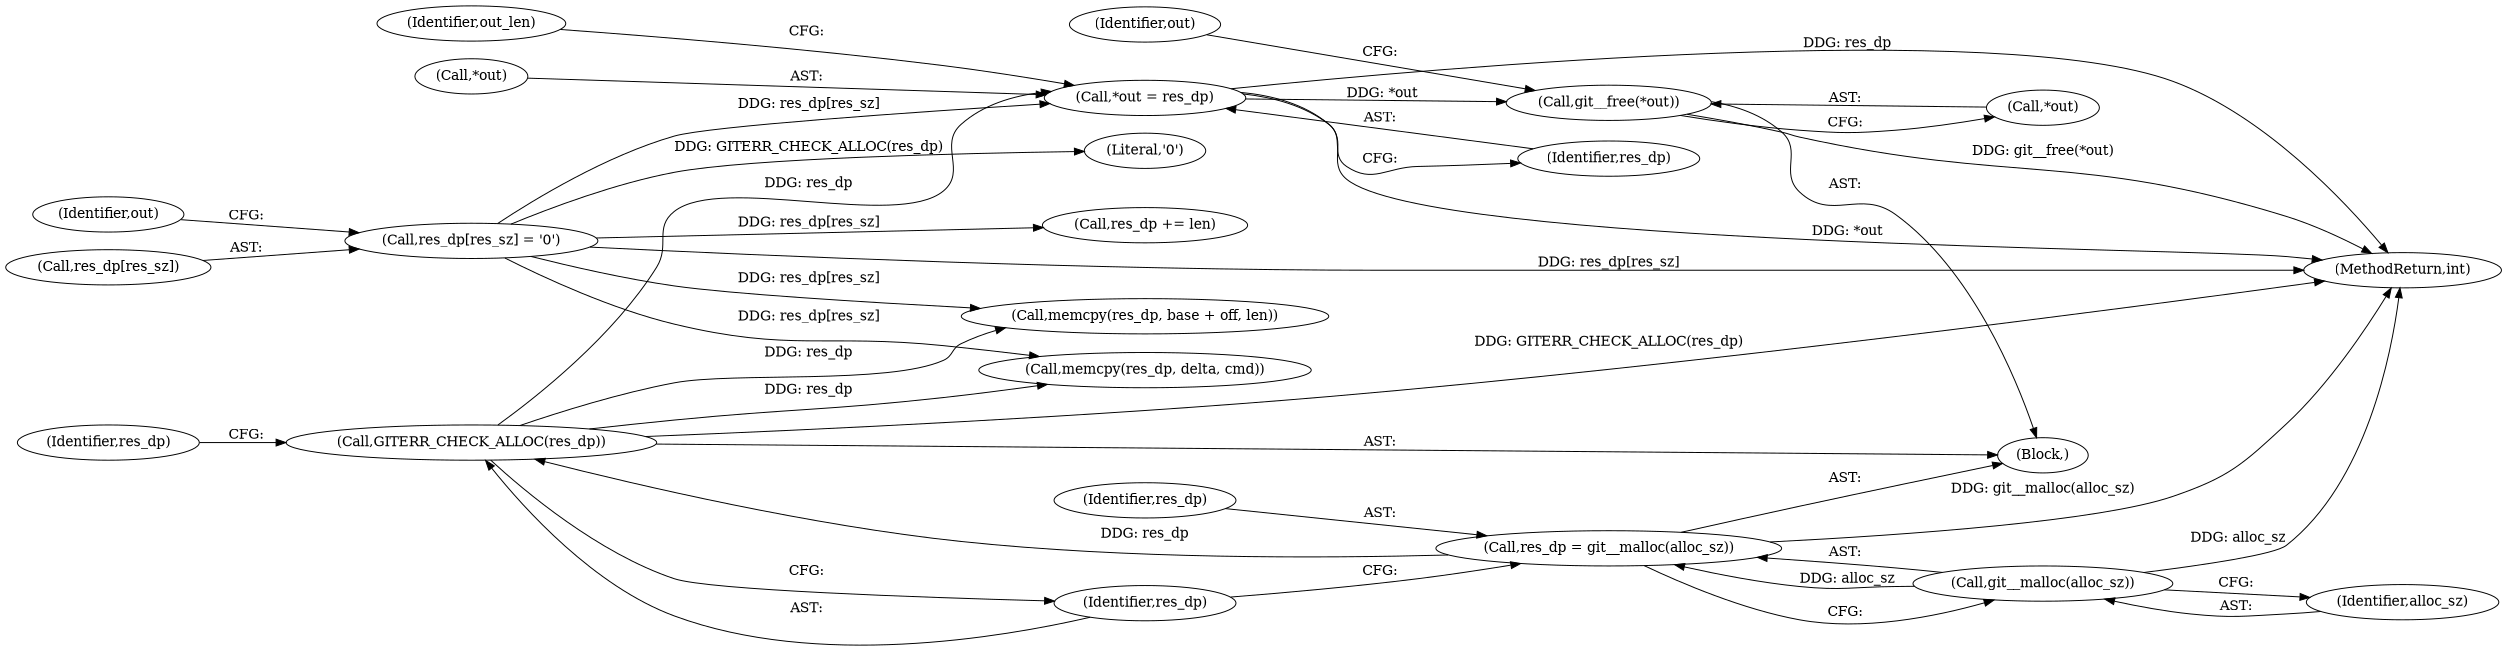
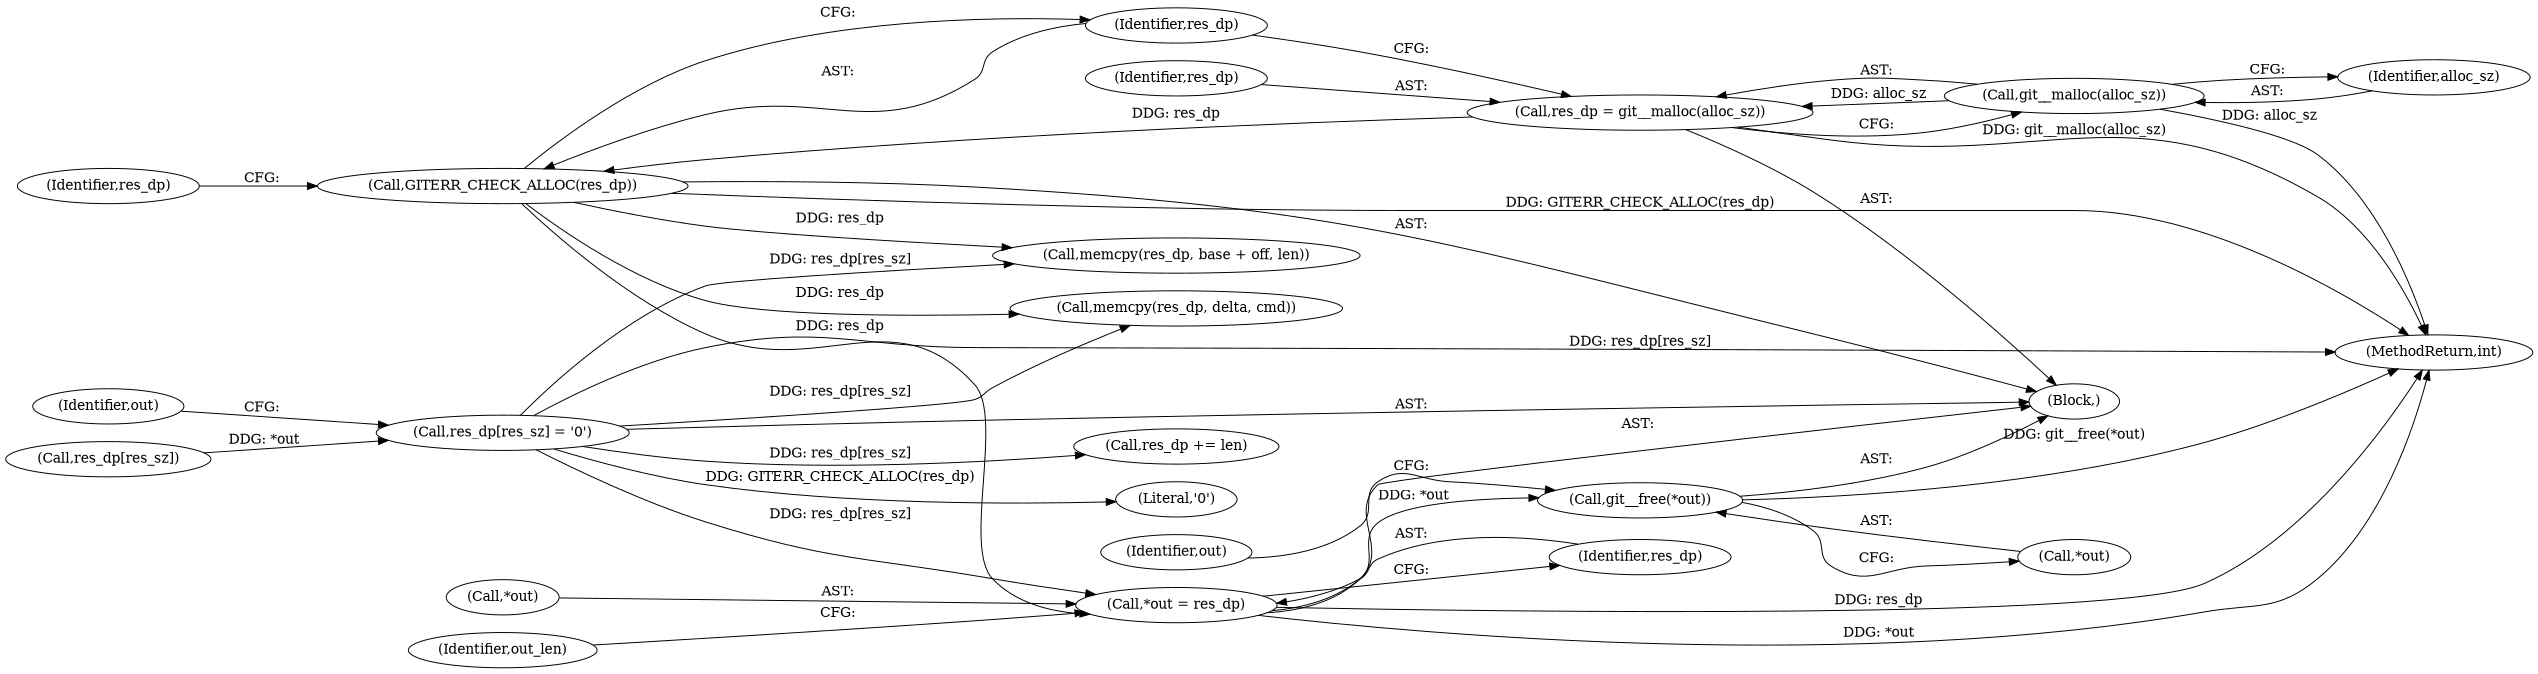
(248, 248) -> (264, 440)
none -> (1323, 414)
none -> (1599, 456)
